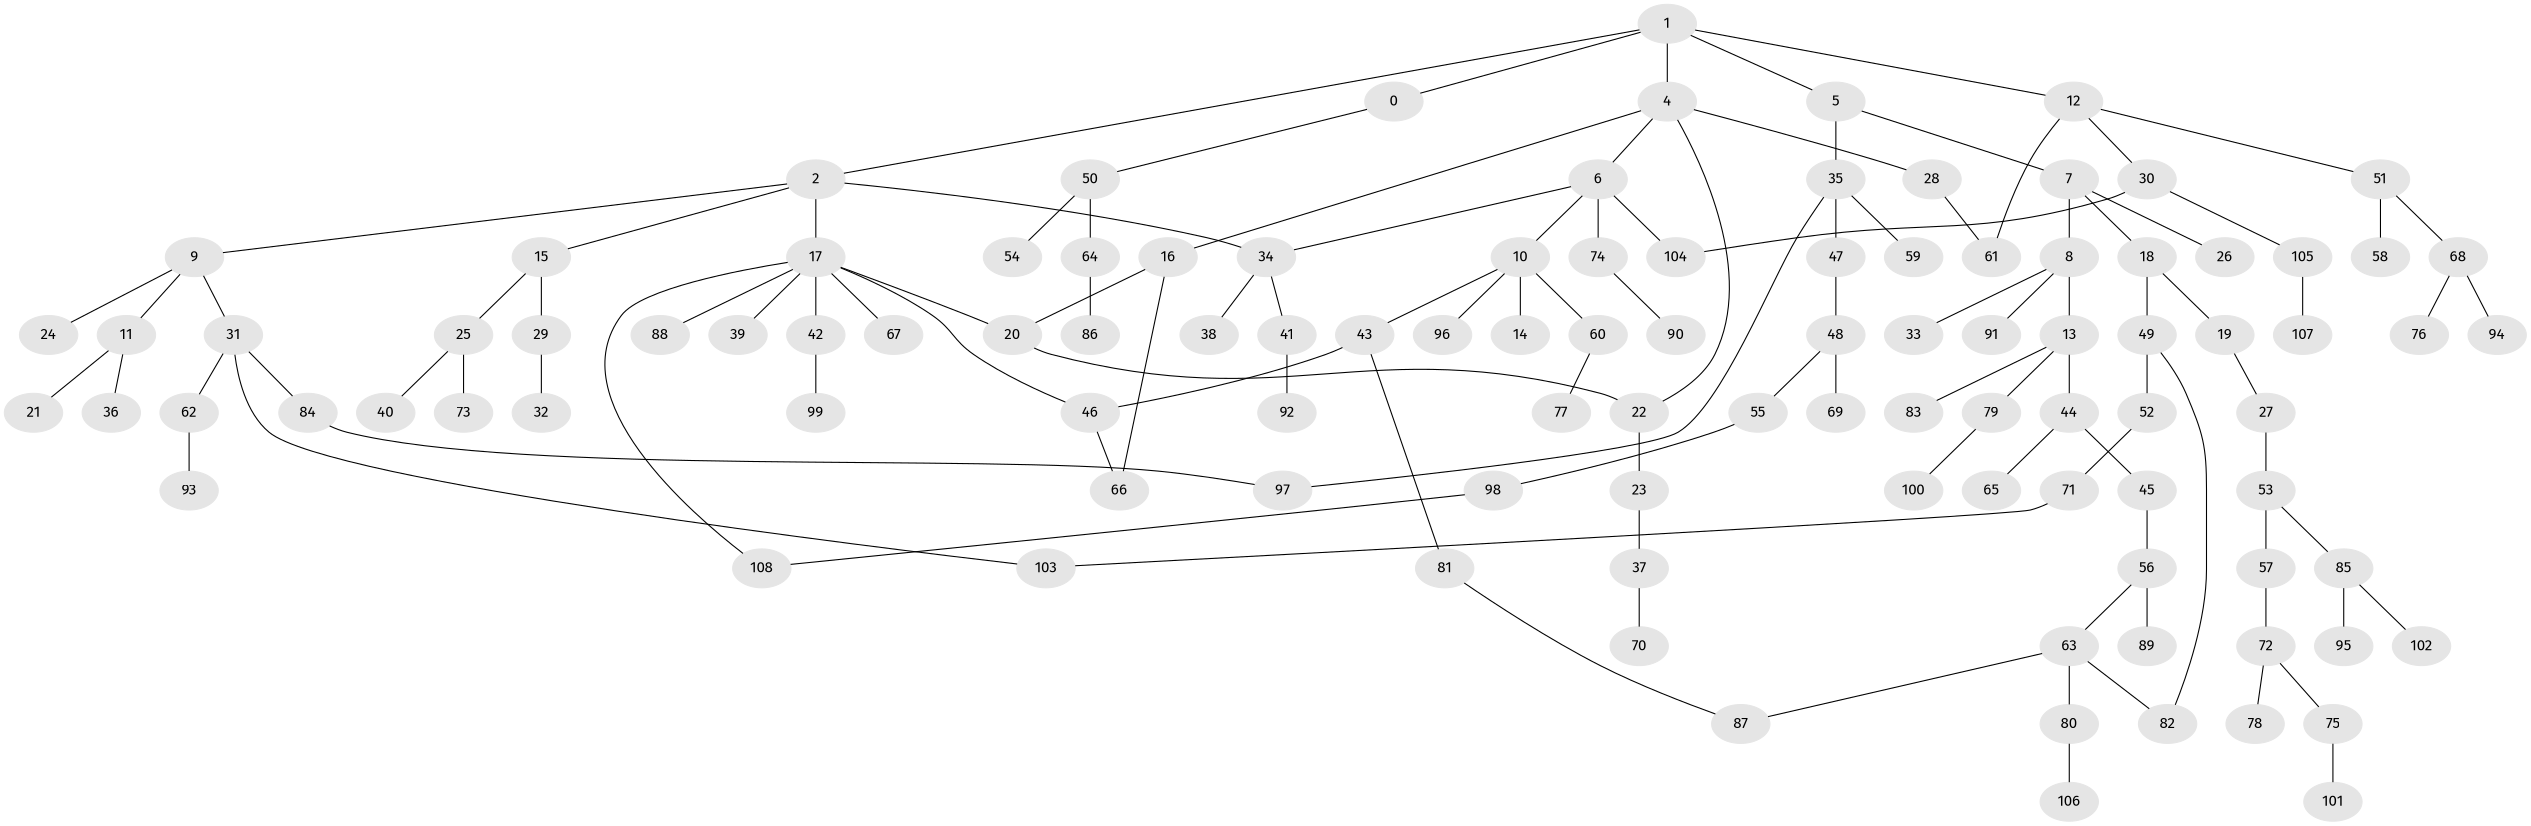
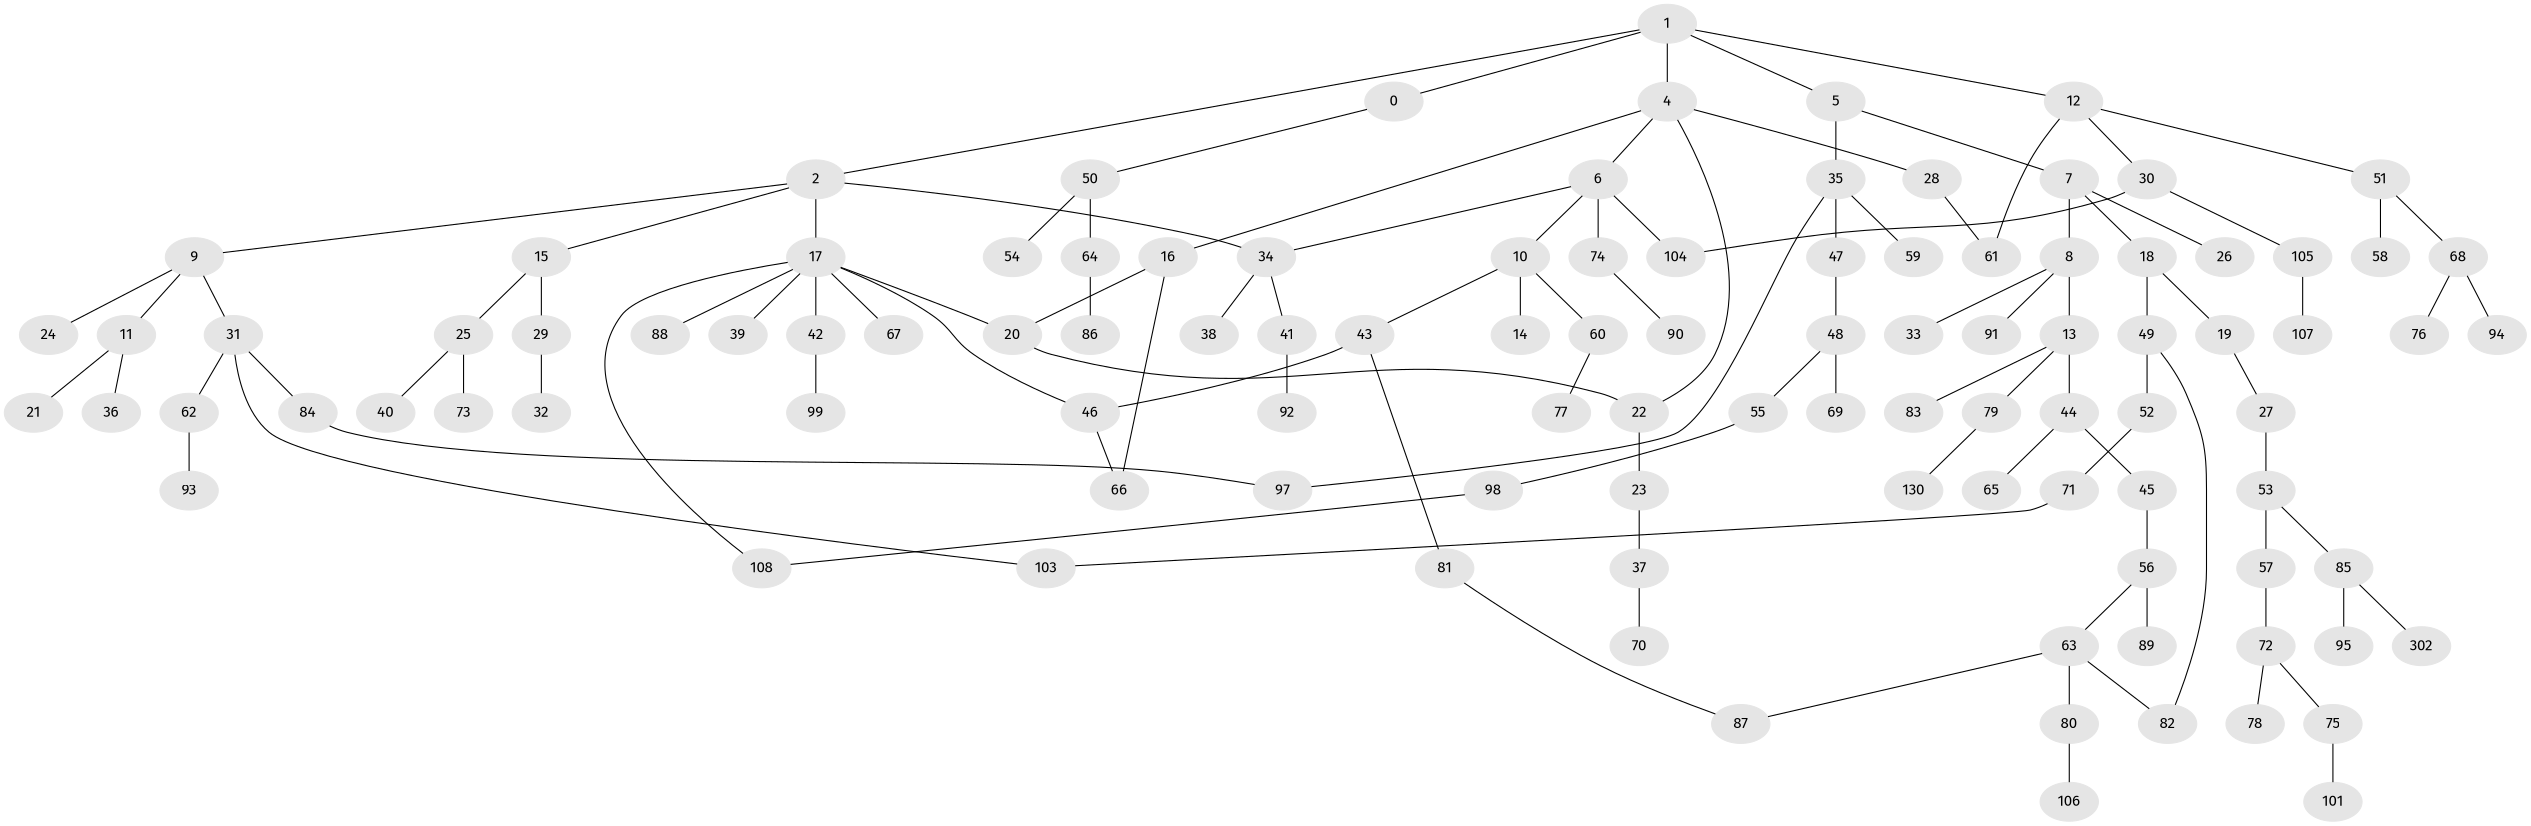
(1443, 335) -> none
(1914, 491) -> (1914, 491)
(2422, 646) -> (2422, 646)
